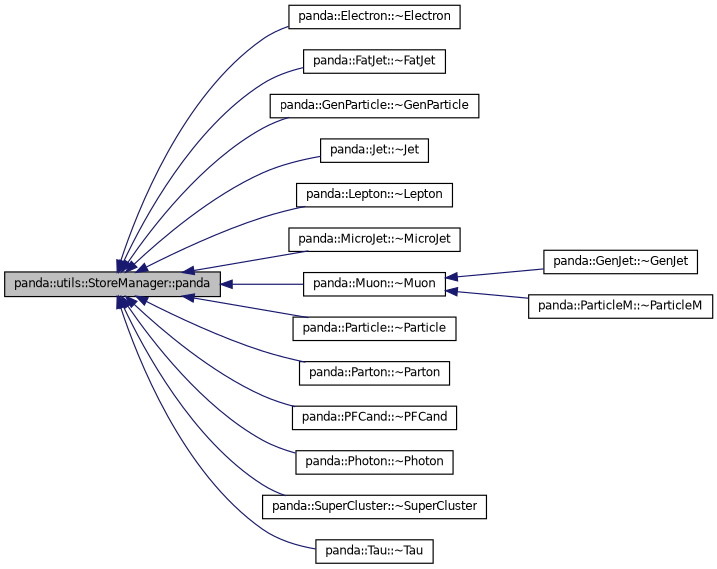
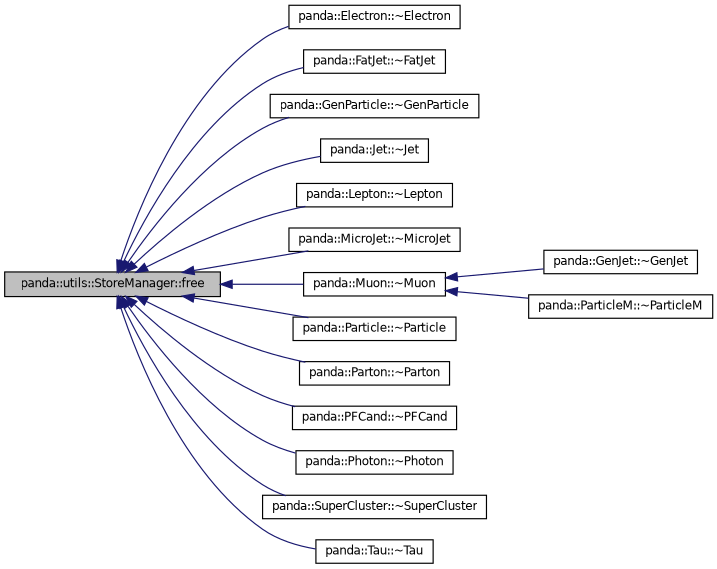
(113, 284) -> (113, 284)
